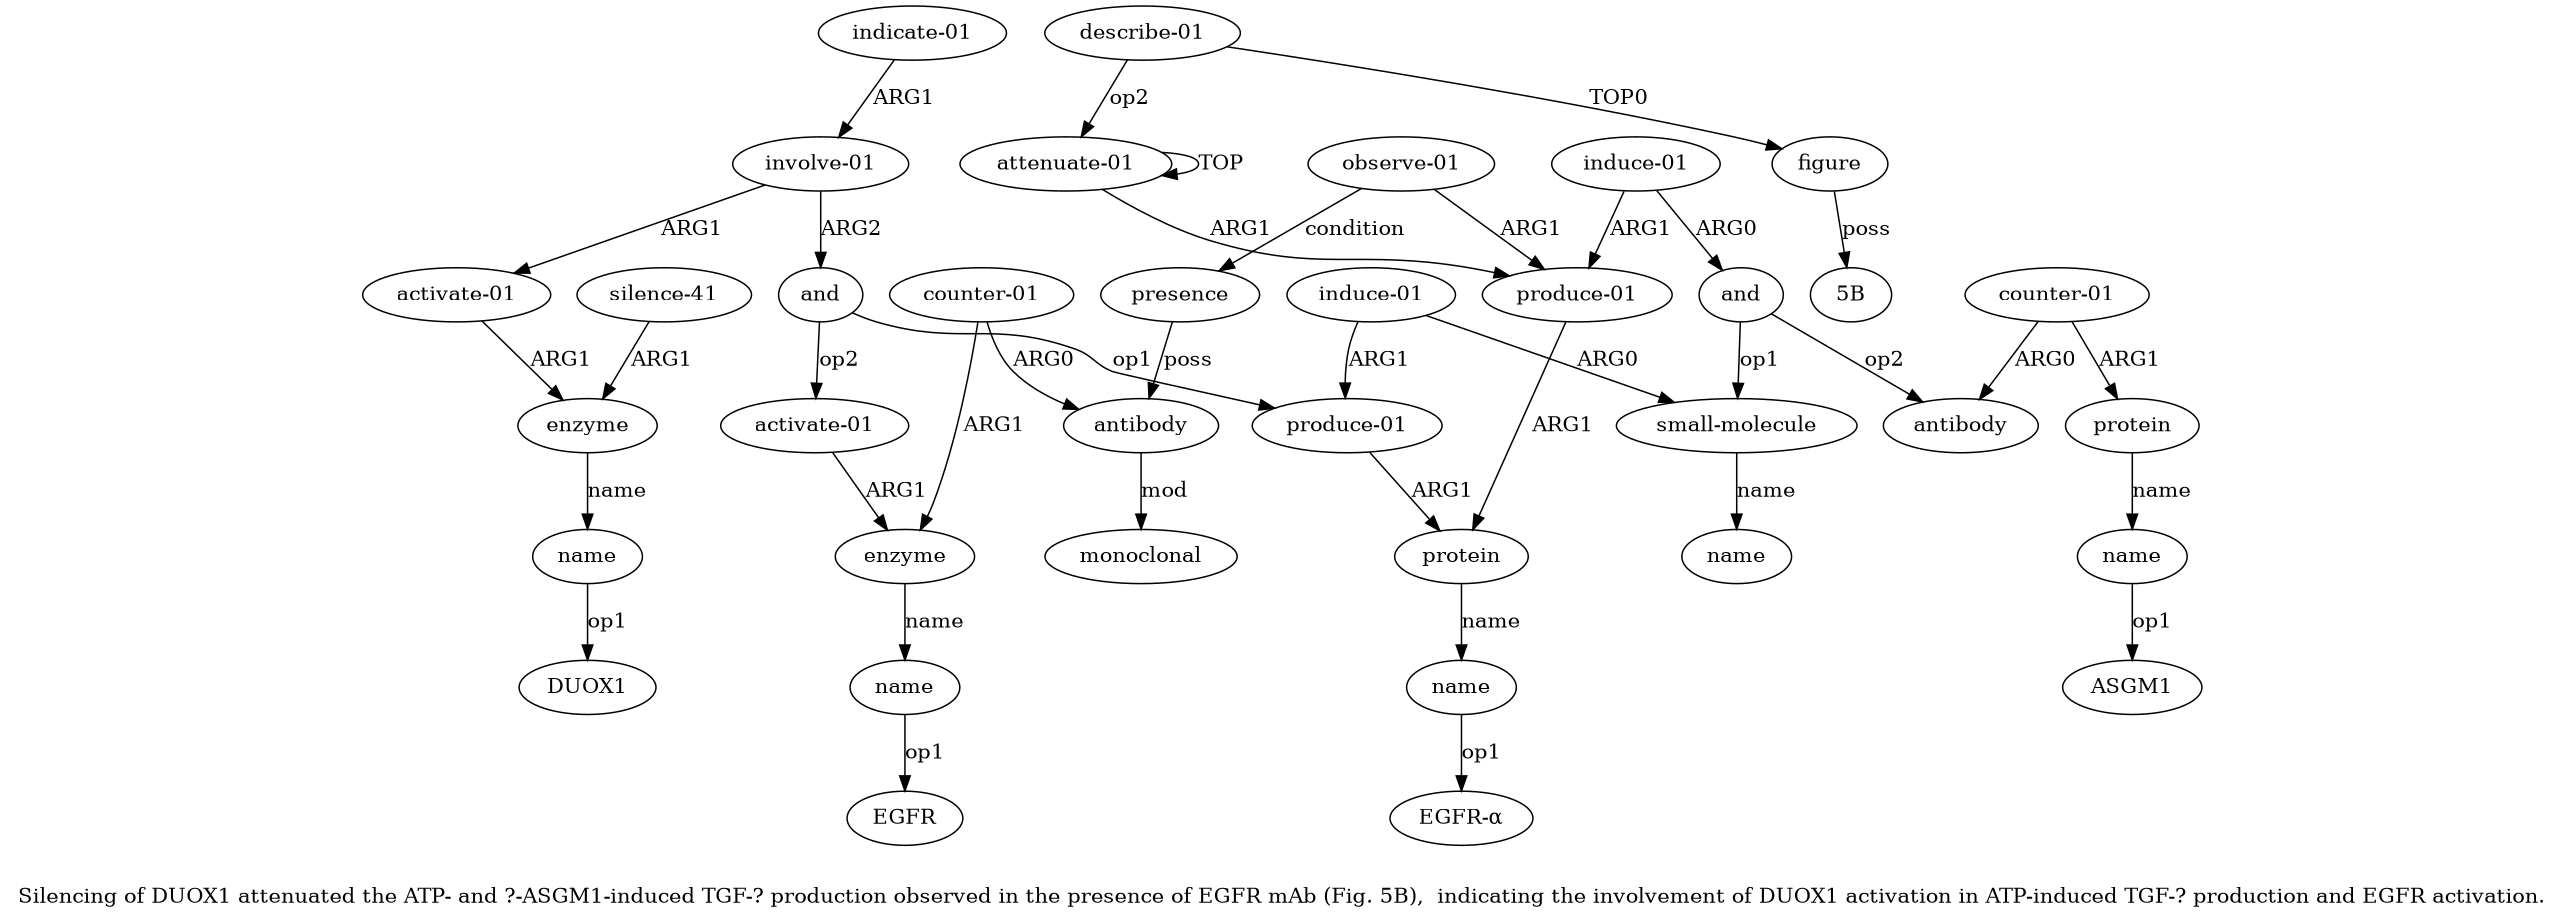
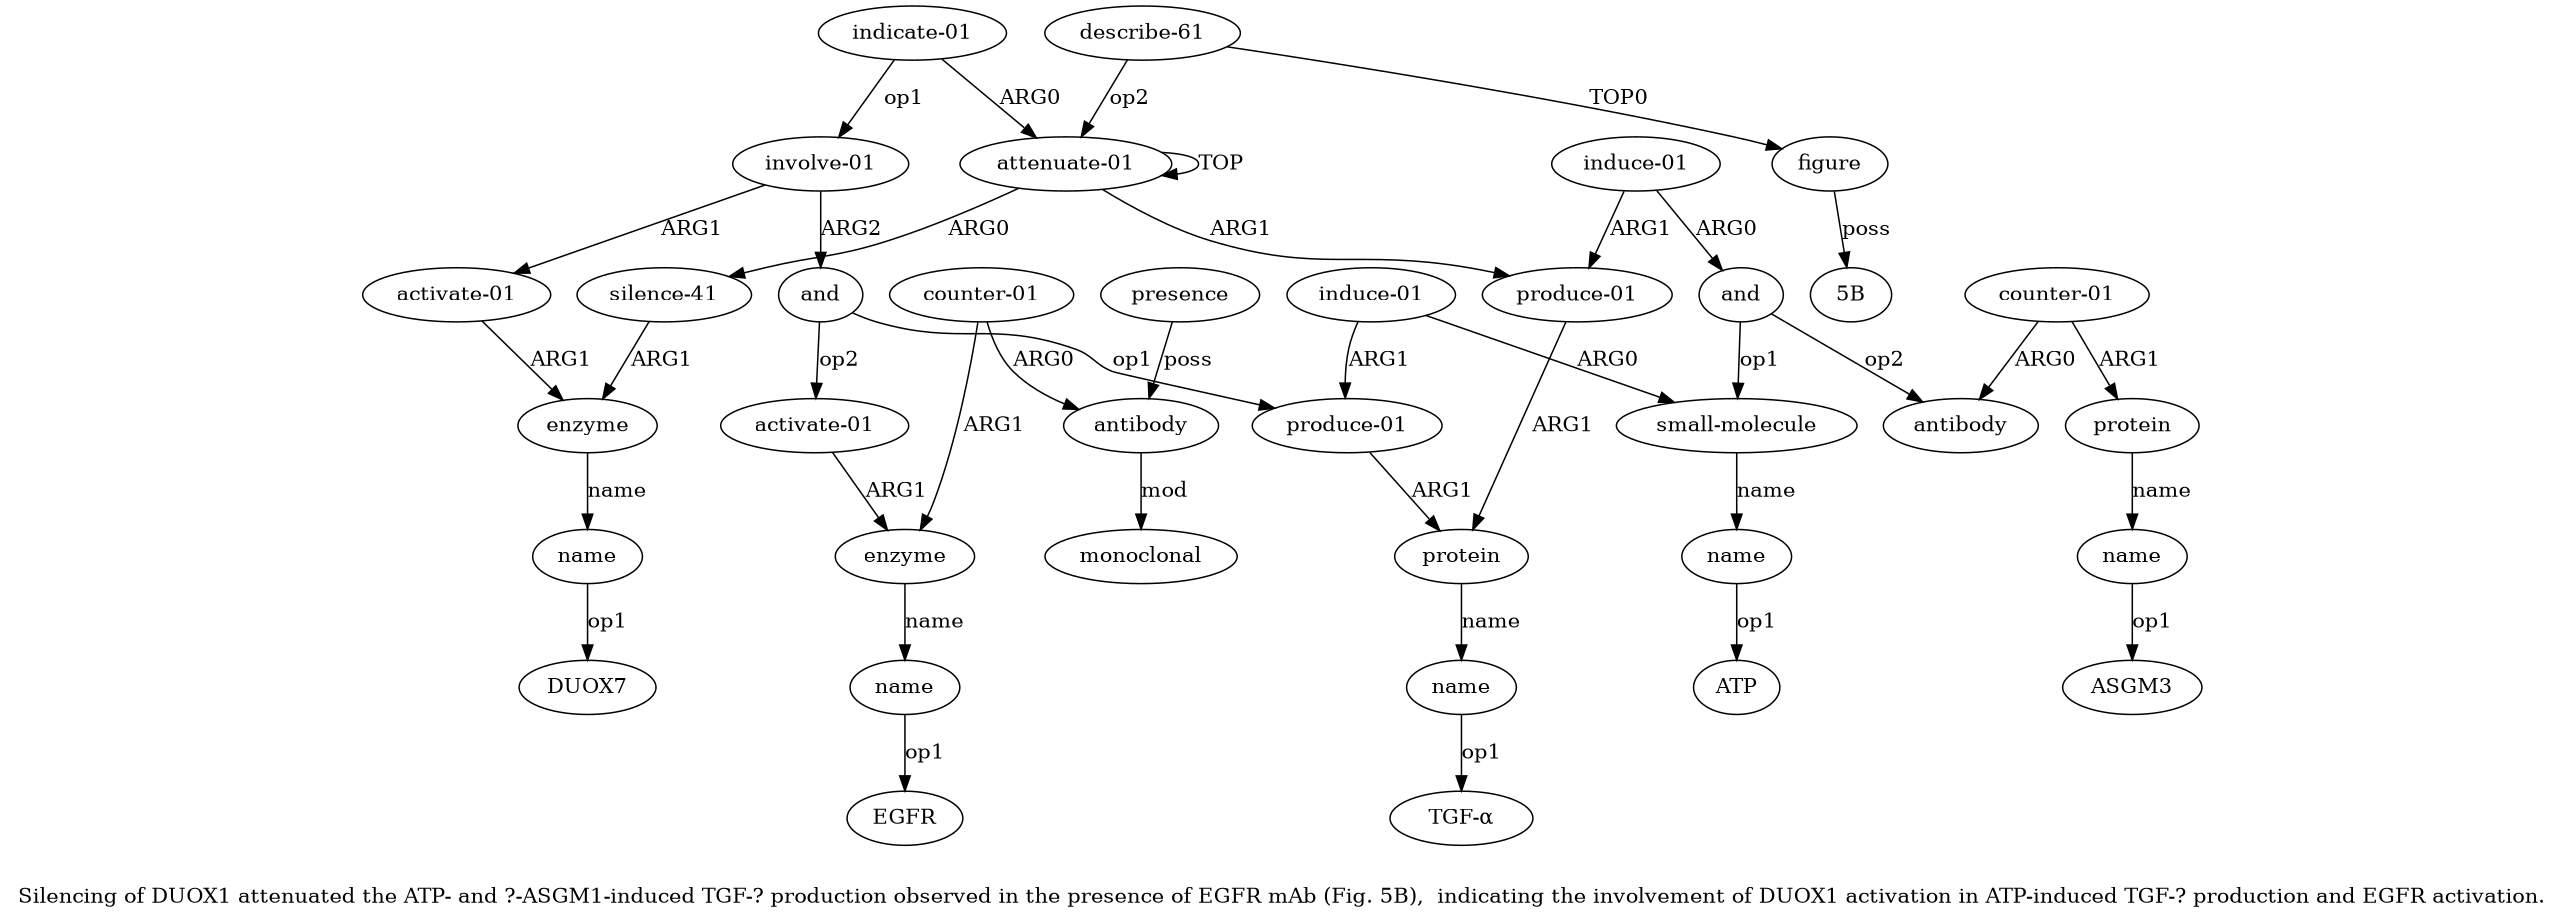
(1143, 33) -> (1143, 33)
none -> (983, 93)
(904, 99) -> (904, 99)
(1401, 164) -> none
none -> (885, 242)
(588, 687) -> (588, 687)
none -> (1737, 687)
(2132, 687) -> (2132, 687)
(1461, 818) -> (1461, 818)
